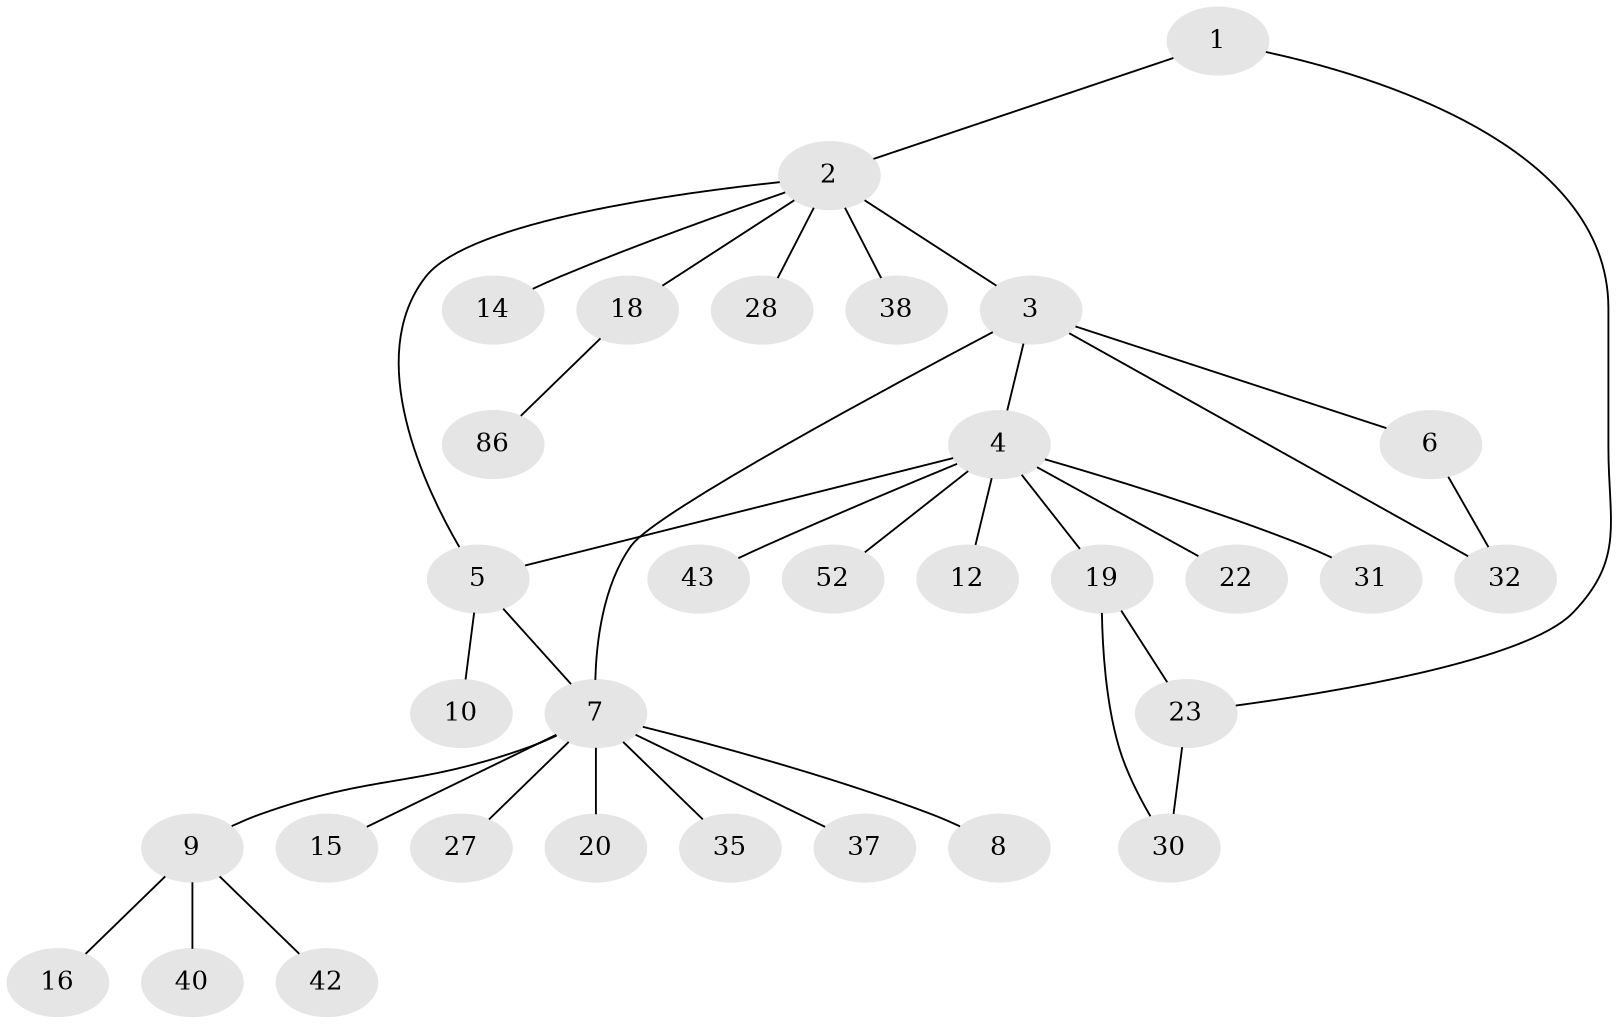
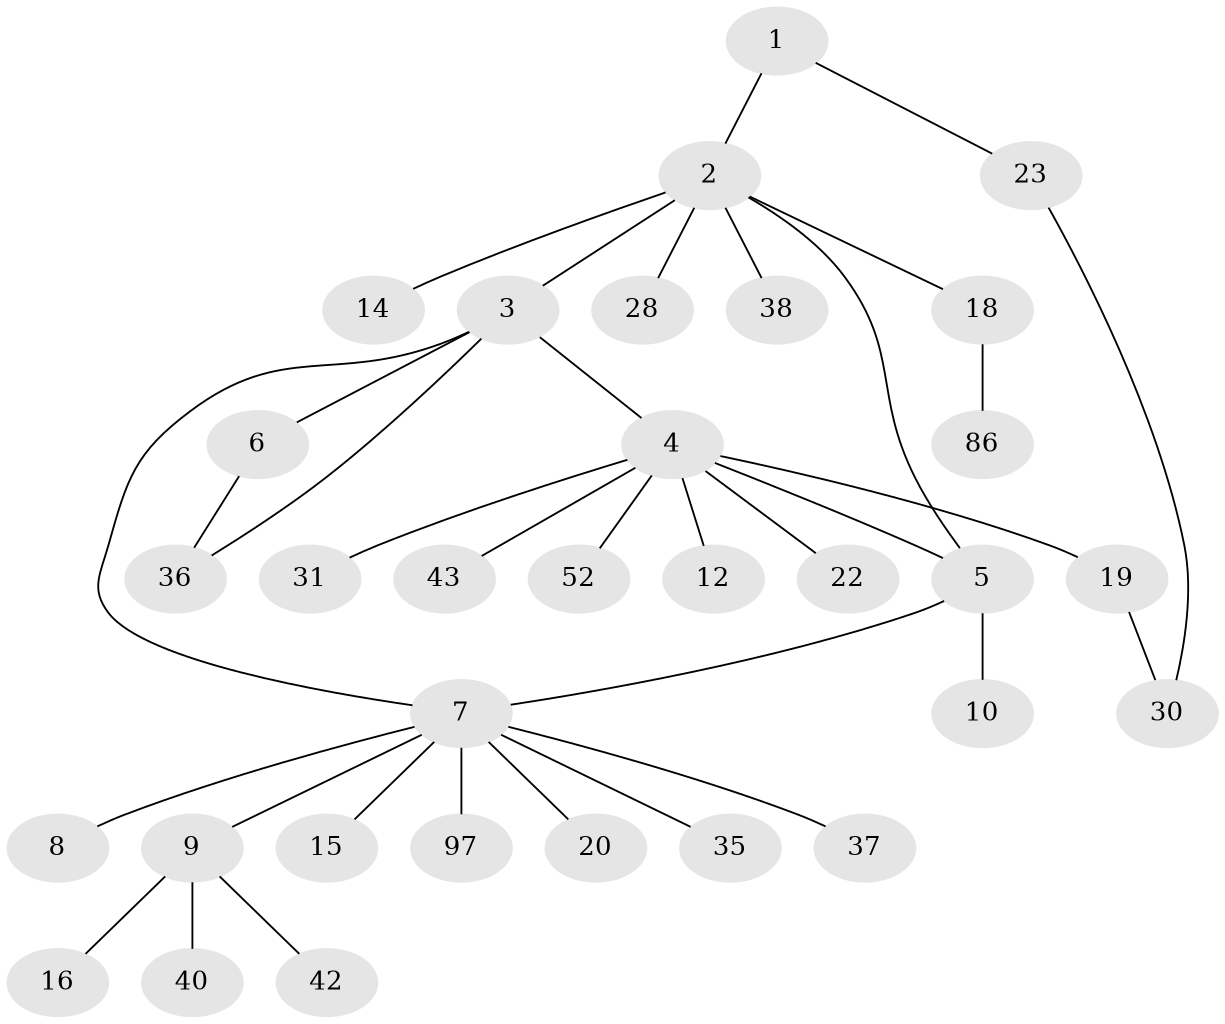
(1506, 579) -> (176, 579)
(1144, 646) -> none
(461, 848) -> (461, 848)
